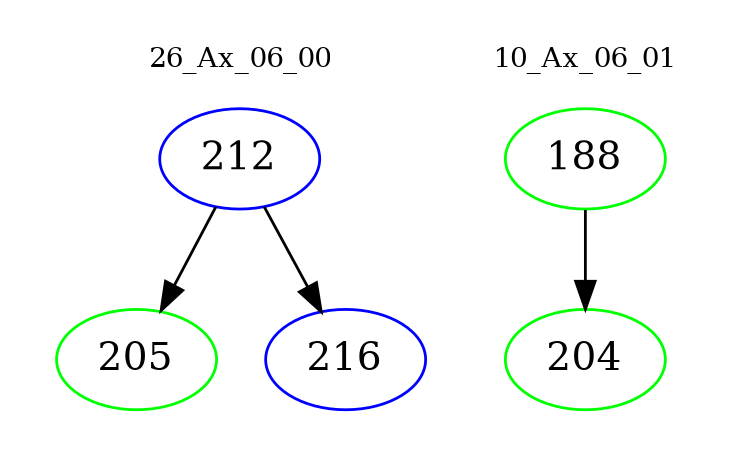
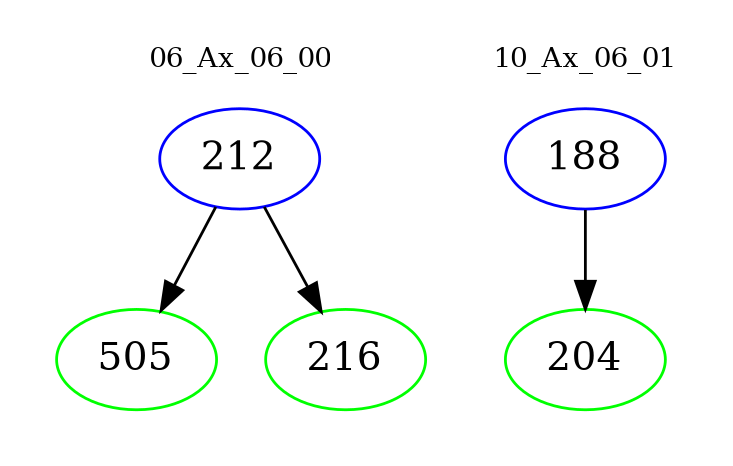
(241, 60) -> (241, 60)
(585, 159) -> (585, 159)
(137, 360) -> (137, 360)
(346, 360) -> (346, 360)
